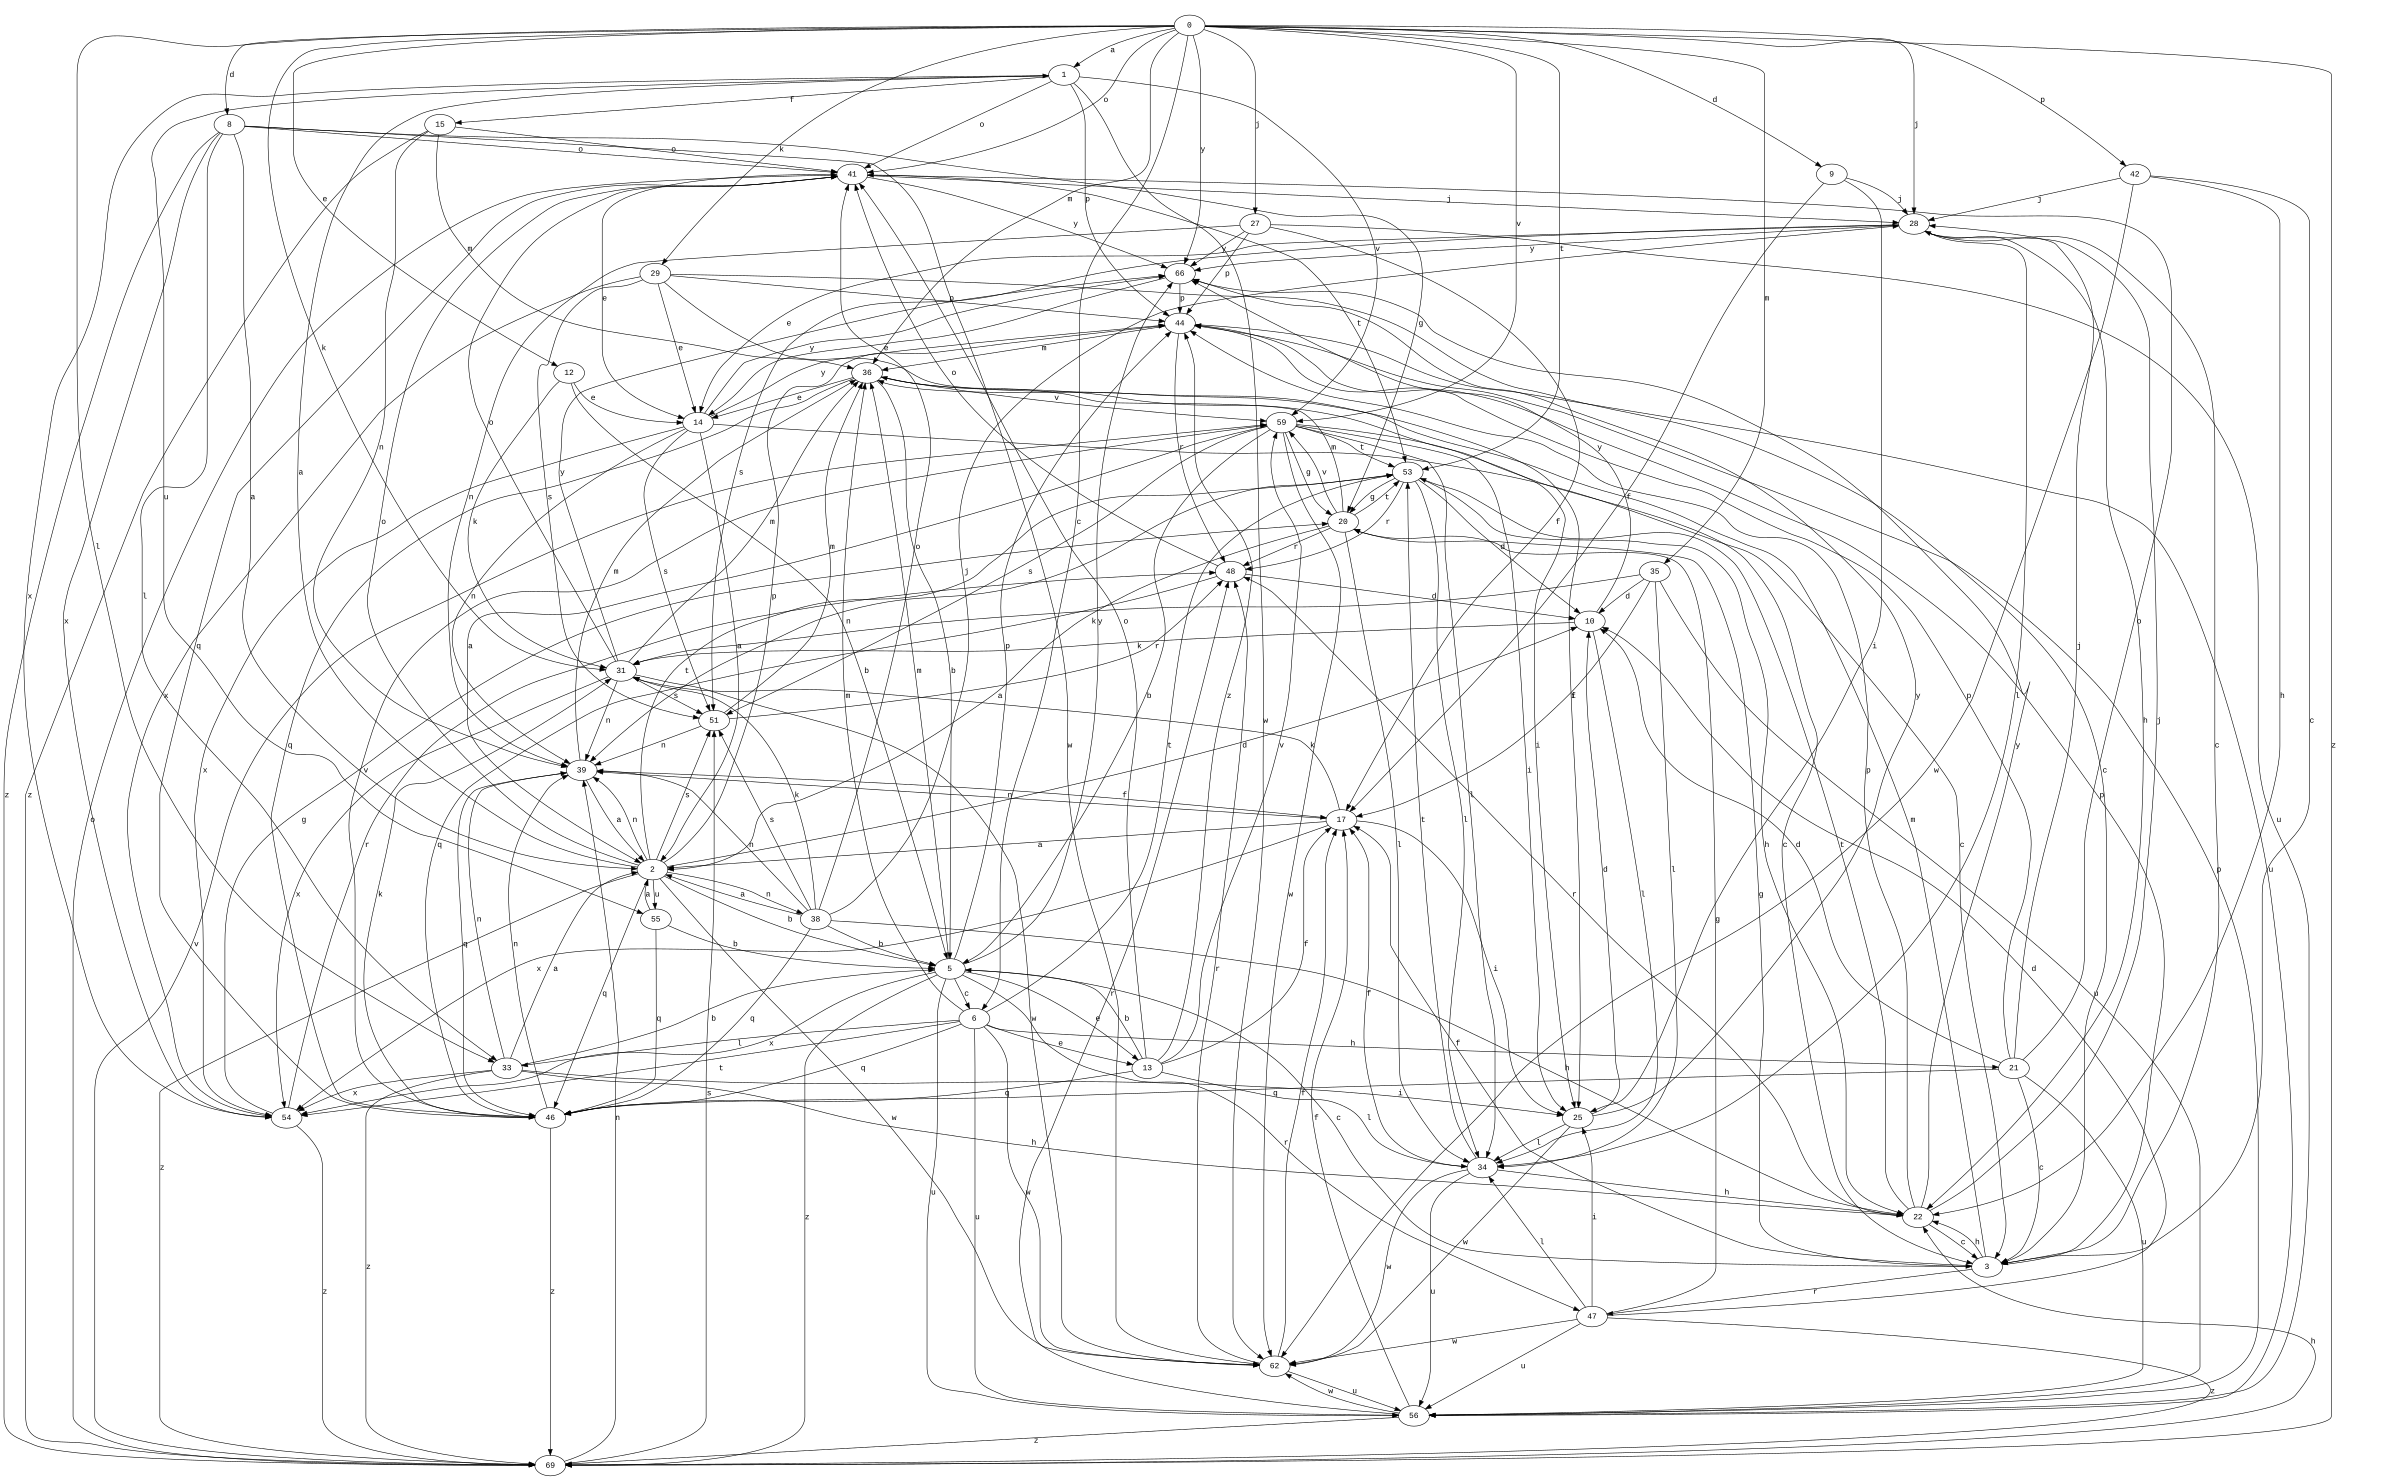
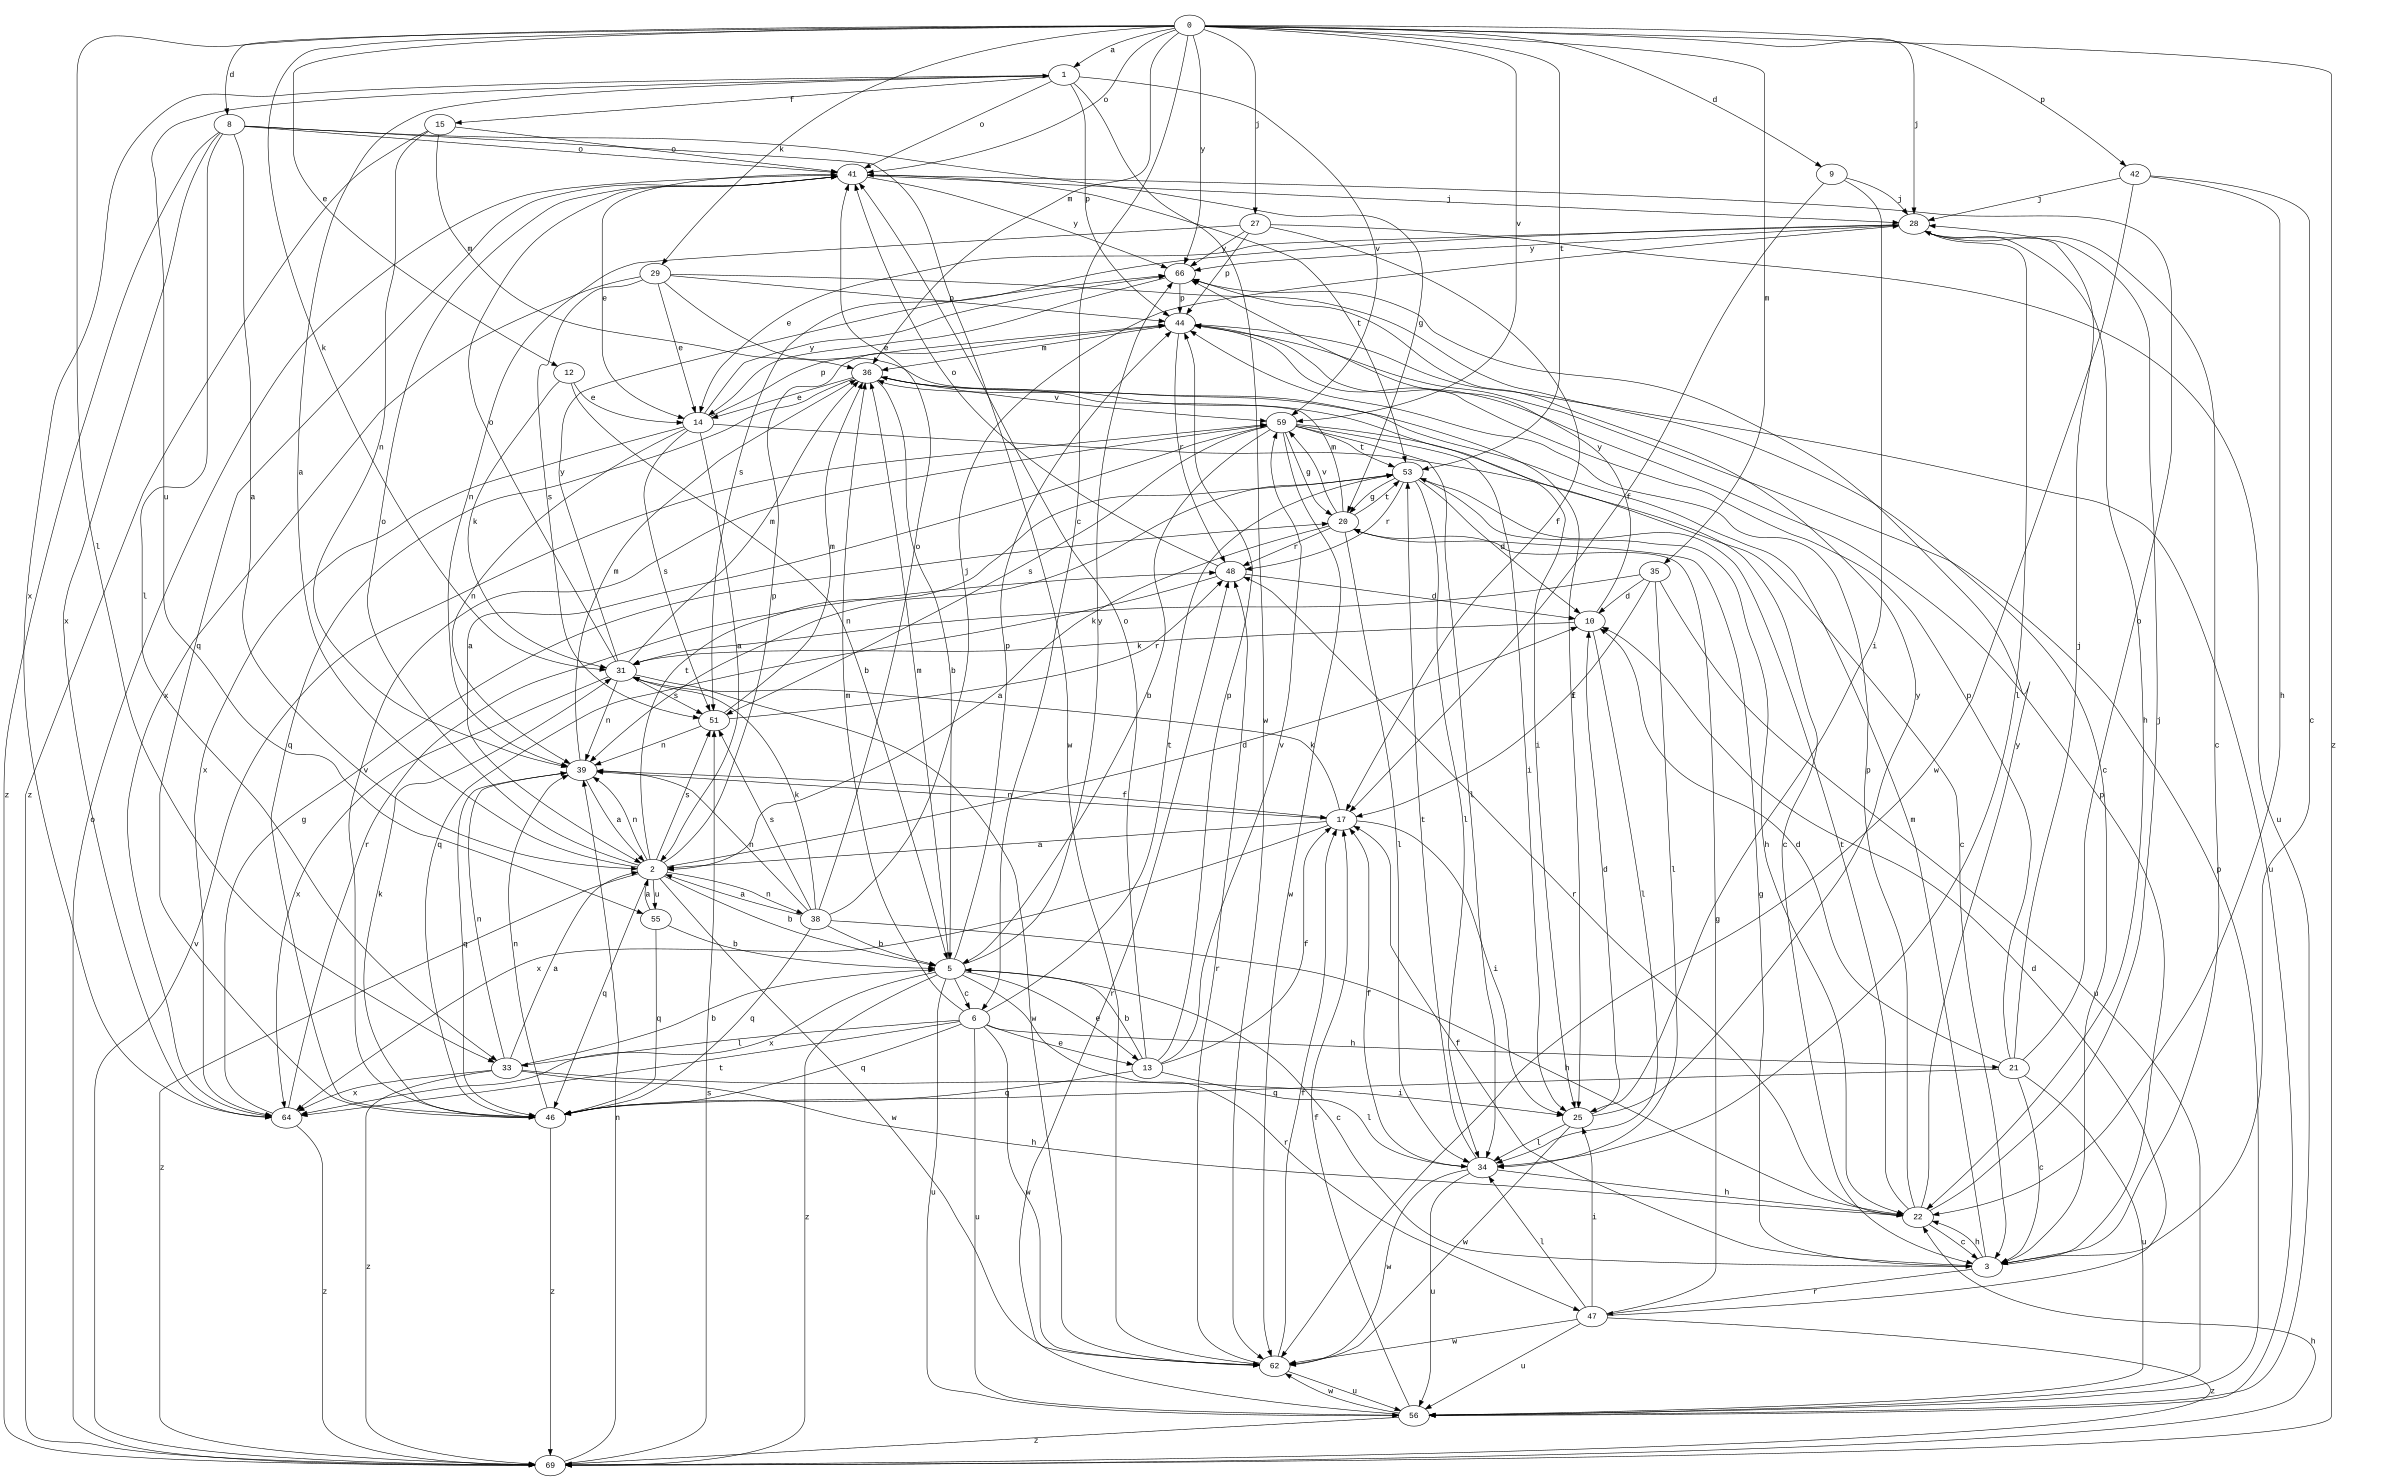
(823, 373) -> (823, 373)
(1229, 696) -> (1229, 696)
(287, 1118) -> (287, 1118)
